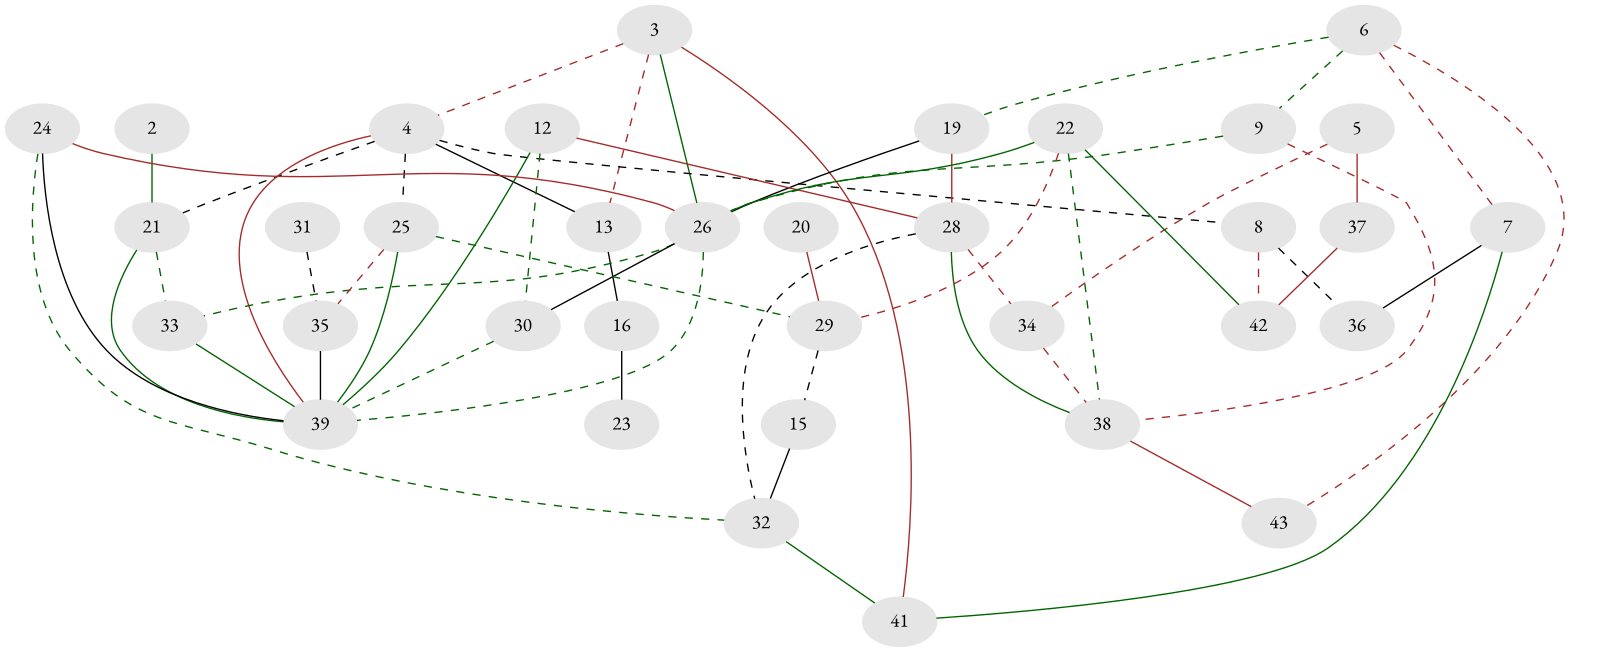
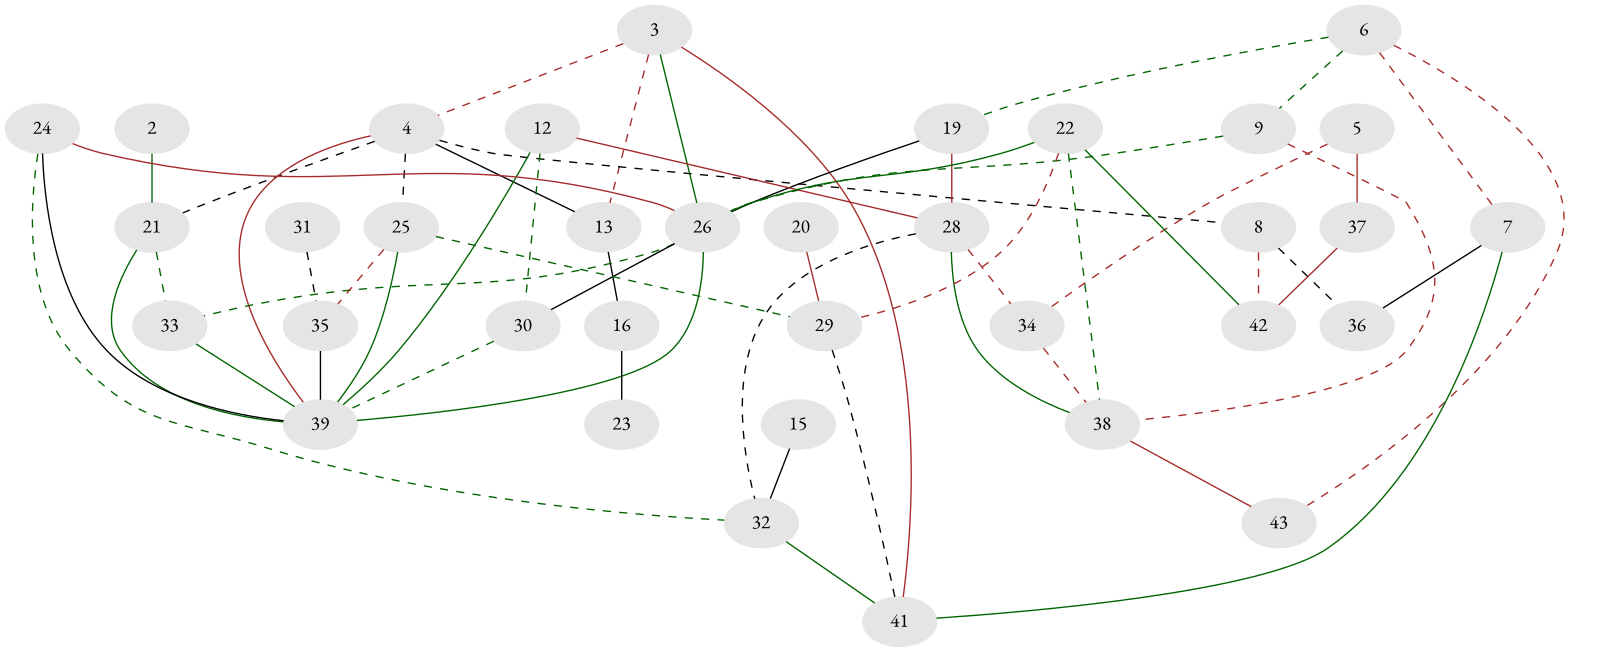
(811, 375) -> (867, 473)
(570, 390) -> (570, 390)
